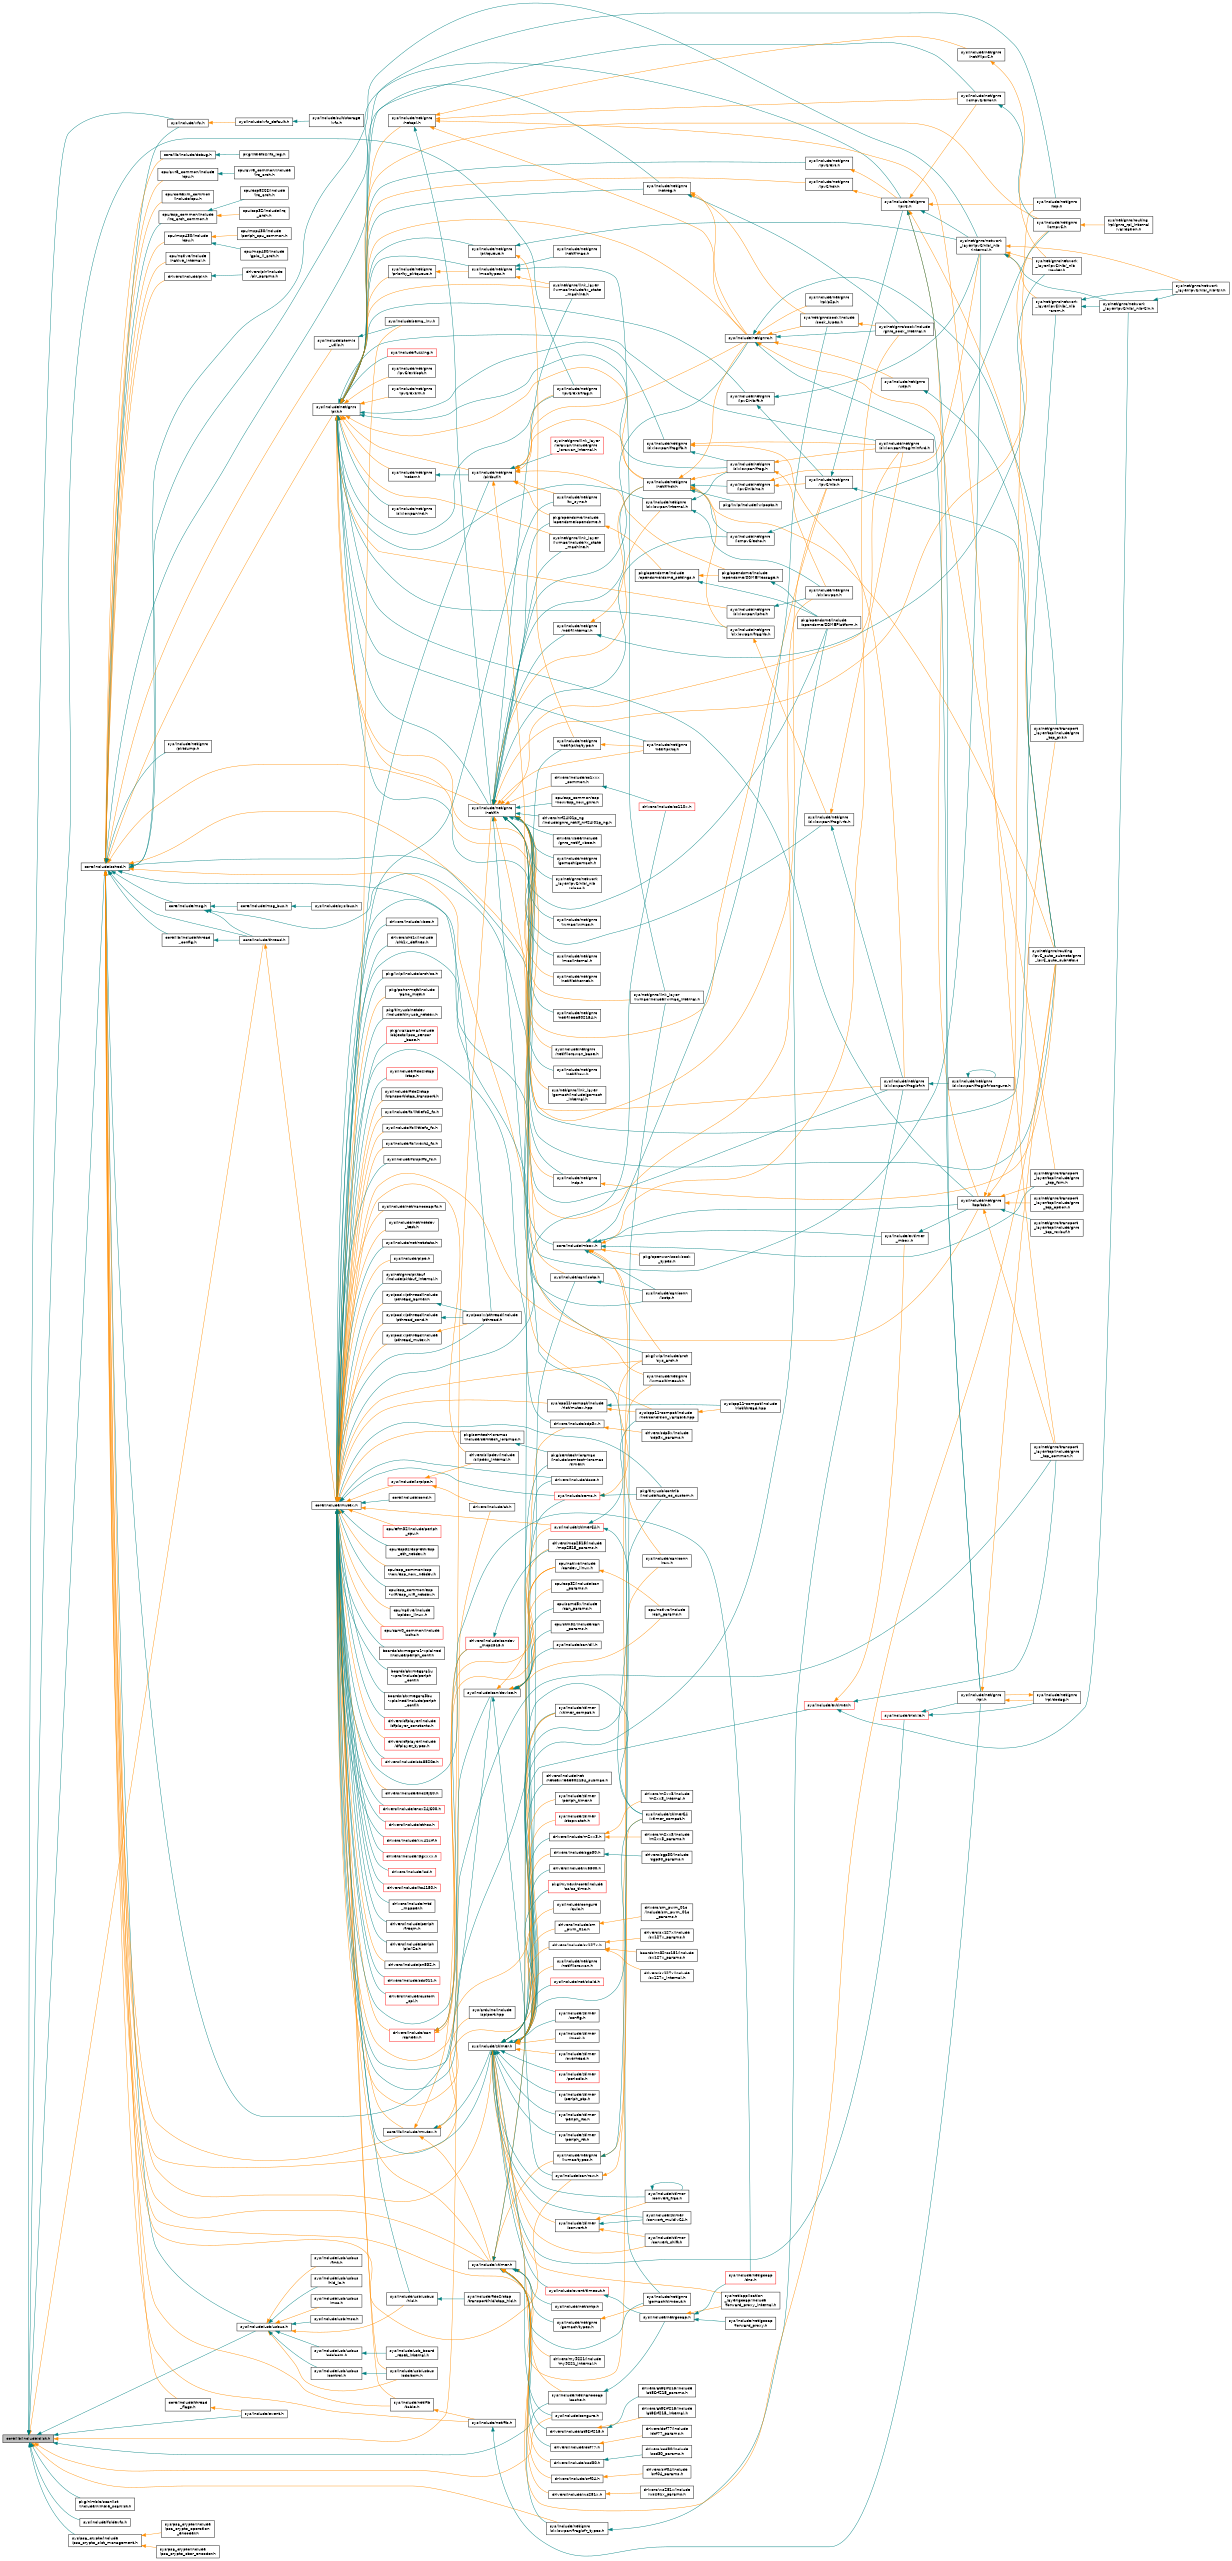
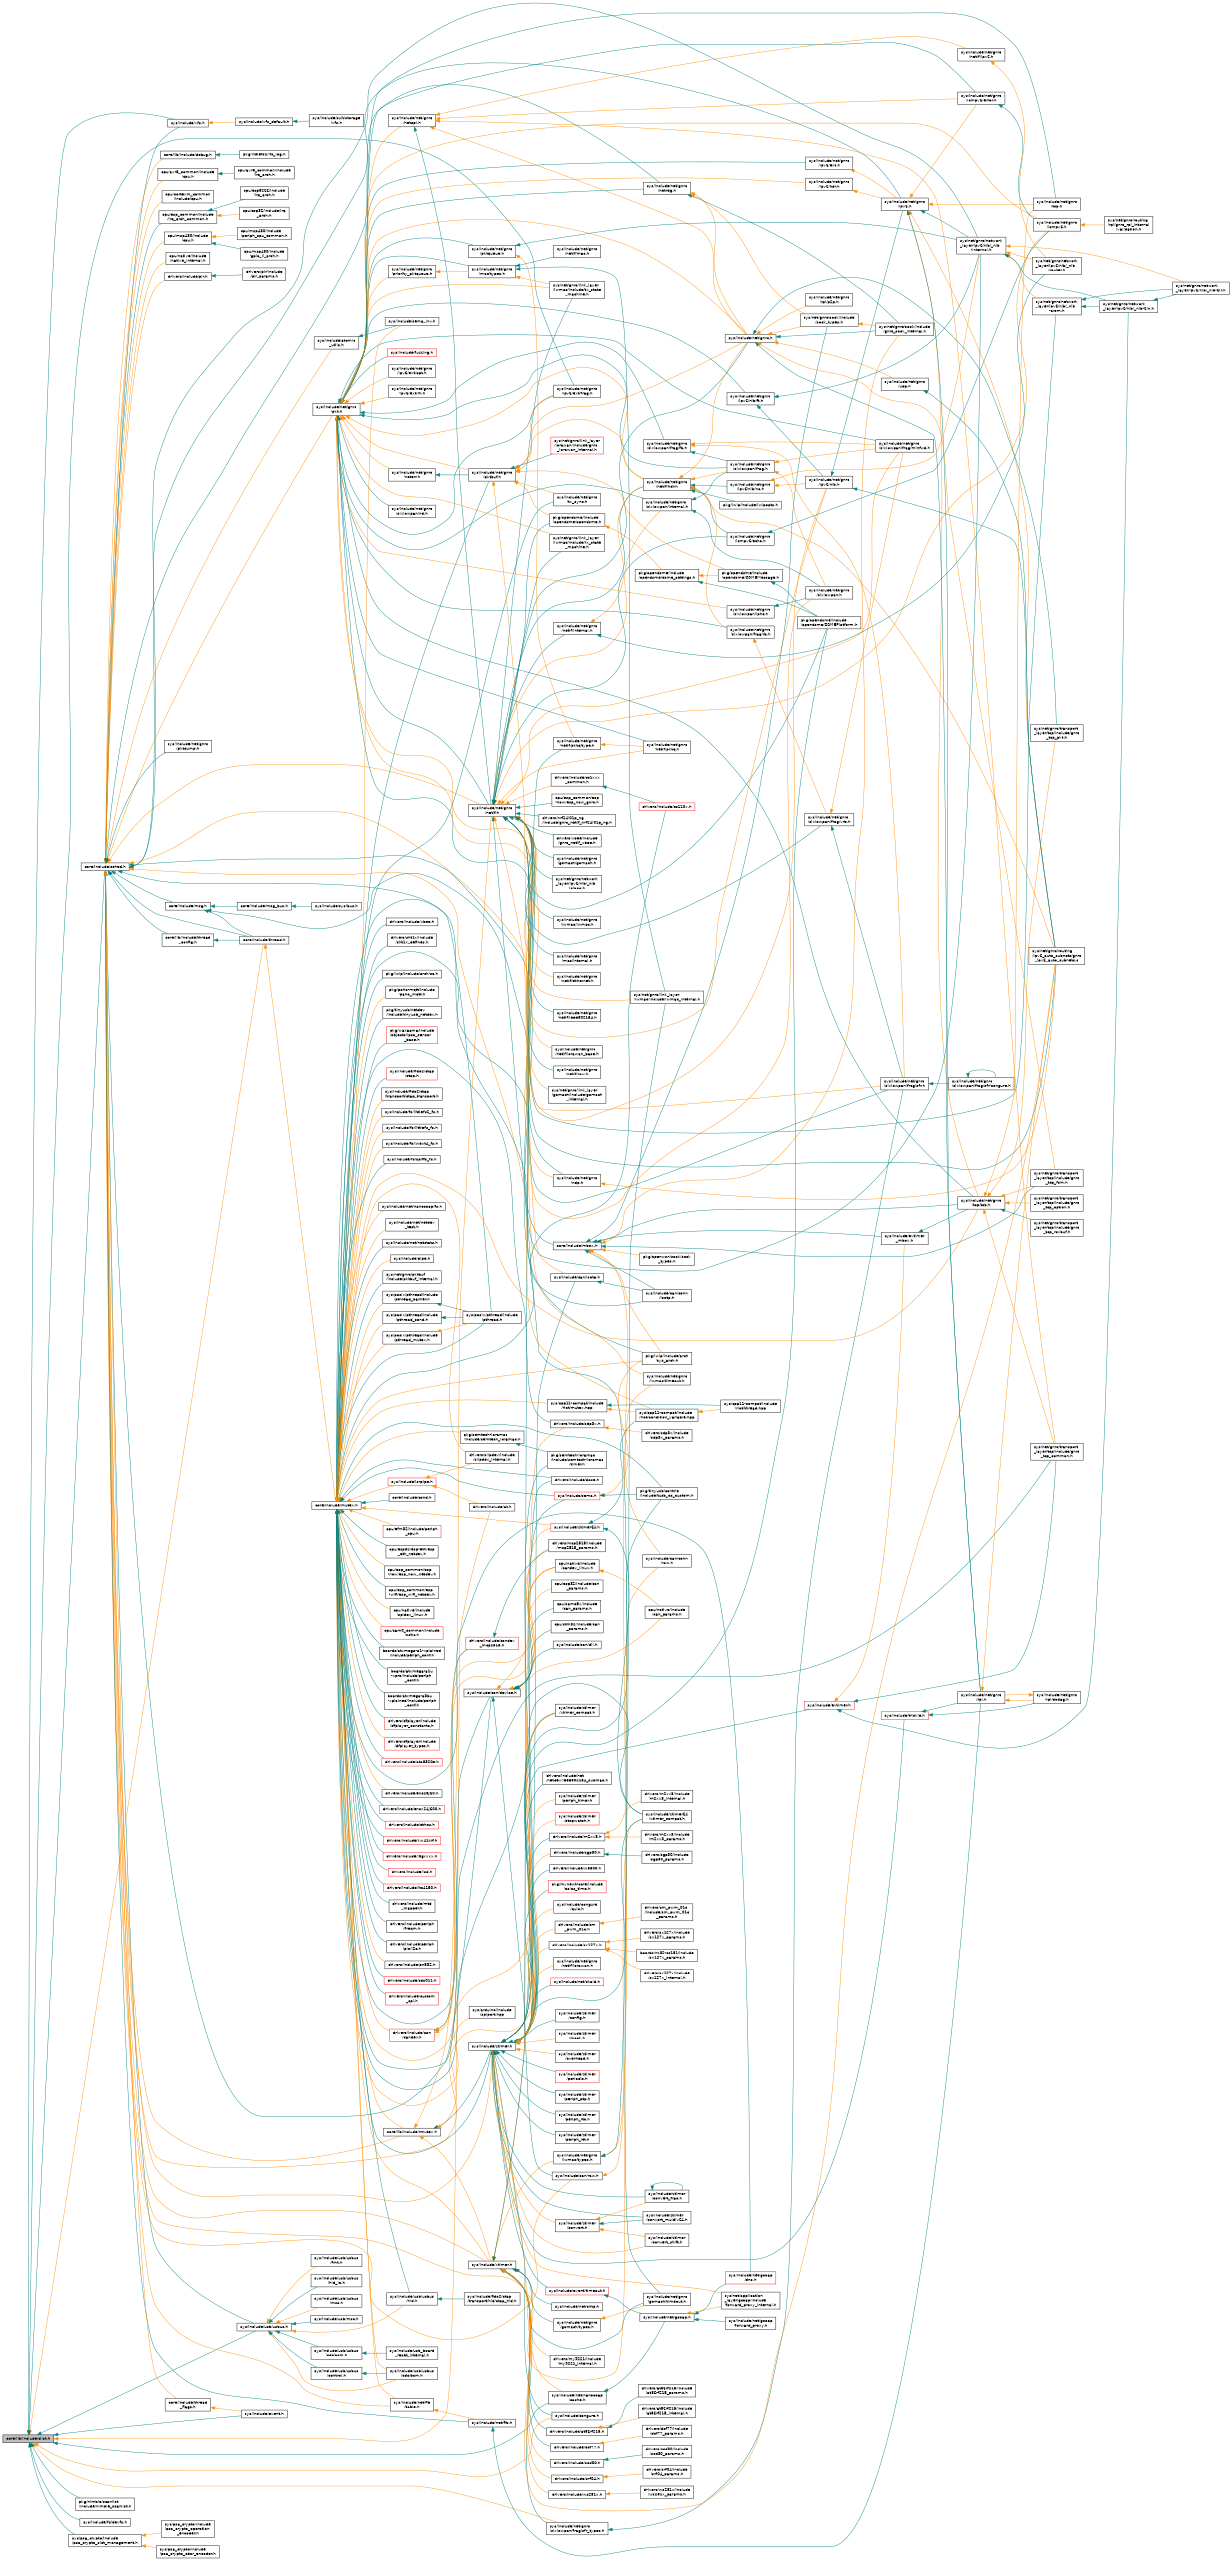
(127, 2050) -> (127, 2050)
